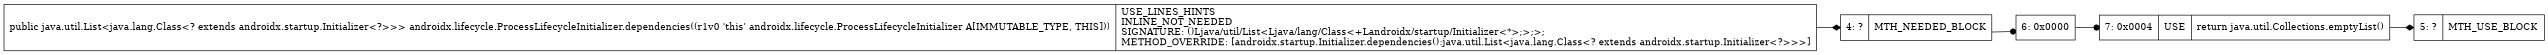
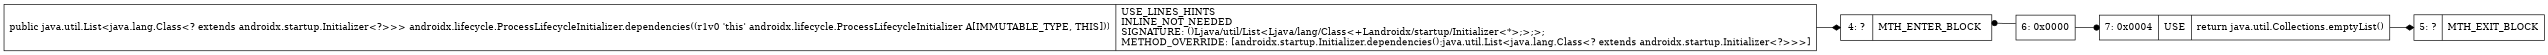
(1930, 27) -> (1930, 27)
(2493, 27) -> (2493, 27)
(2001, 32) -> (2007, 23)
